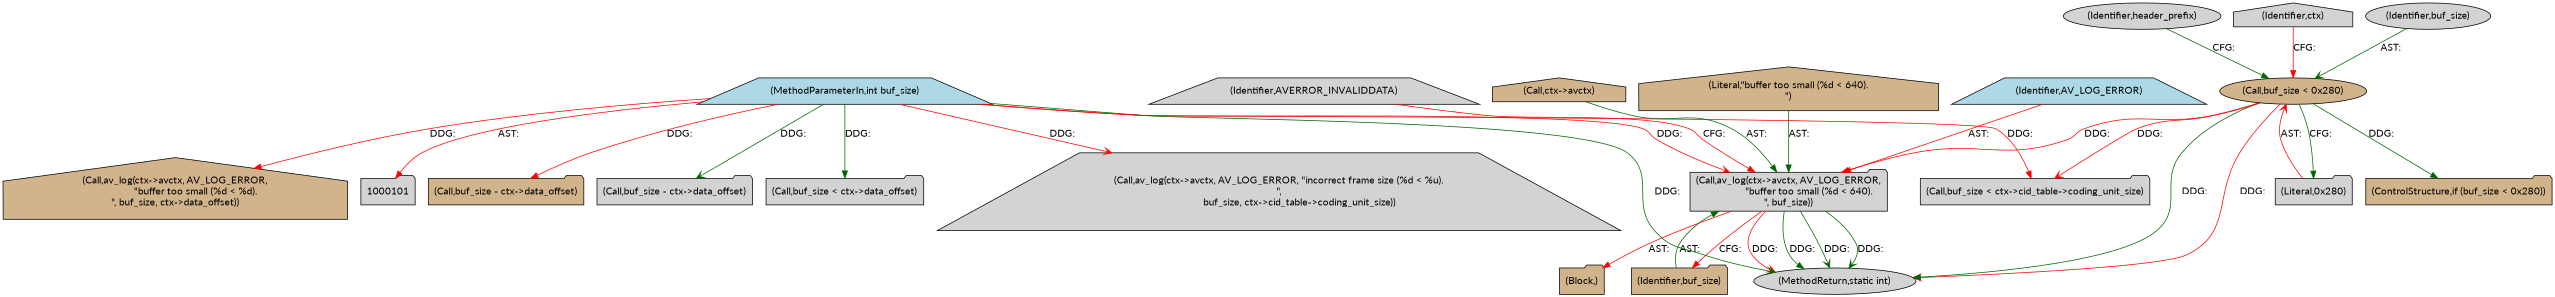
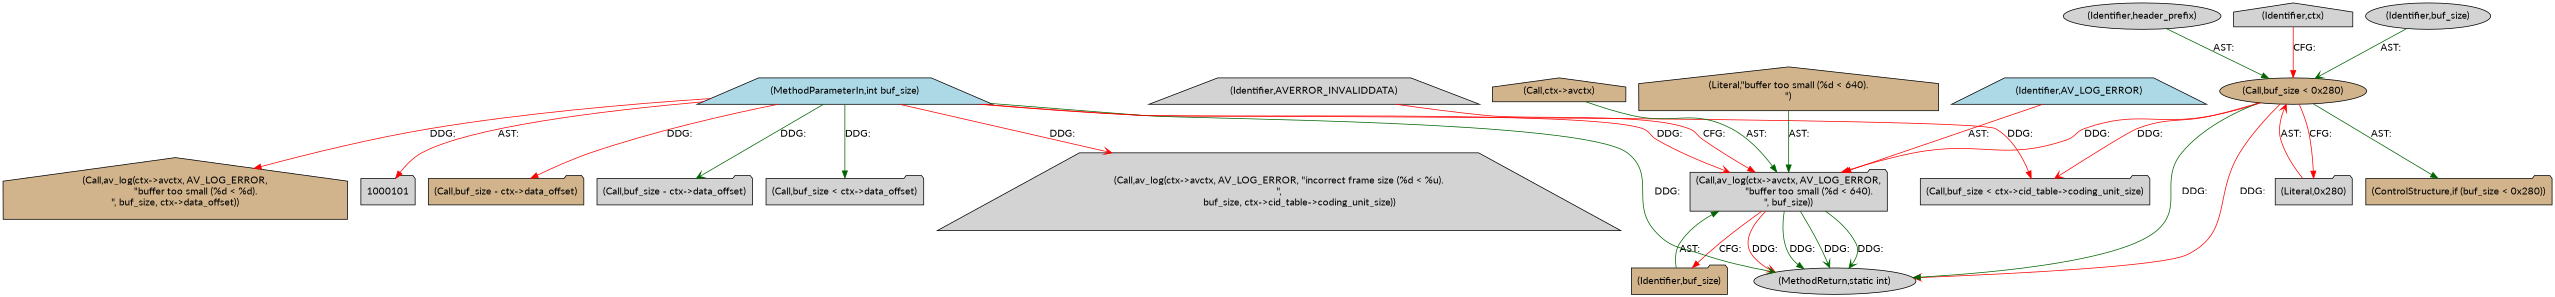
(2225, 48) -> (2225, 48)
(2383, 134) -> (2383, 134)
(2310, 137) -> (2310, 137)
(1582, 281) -> none
